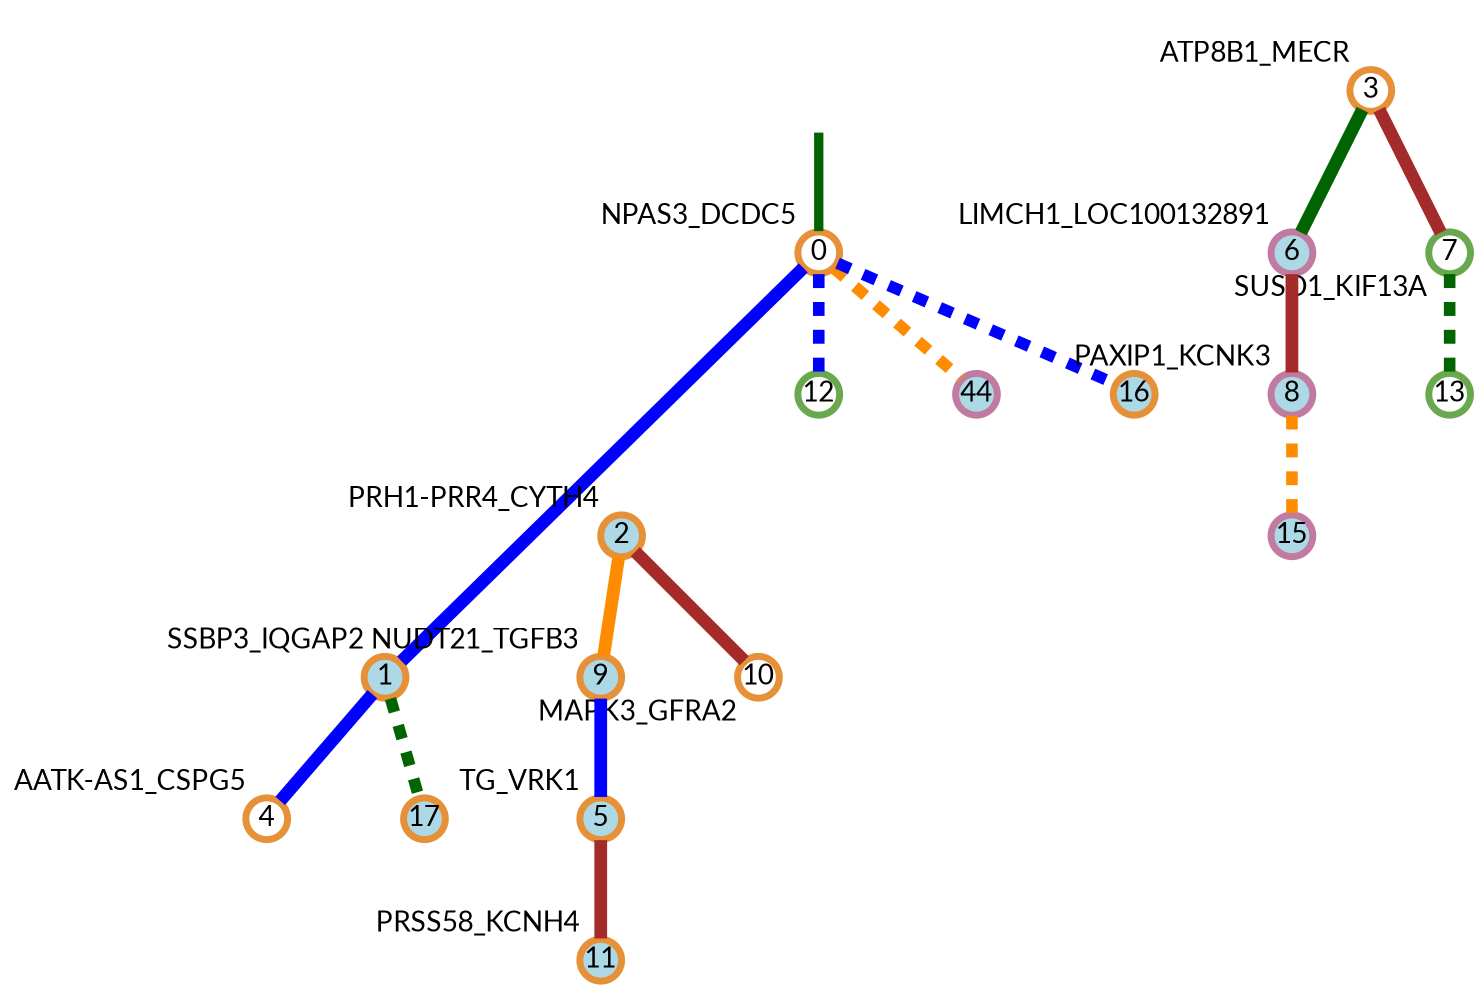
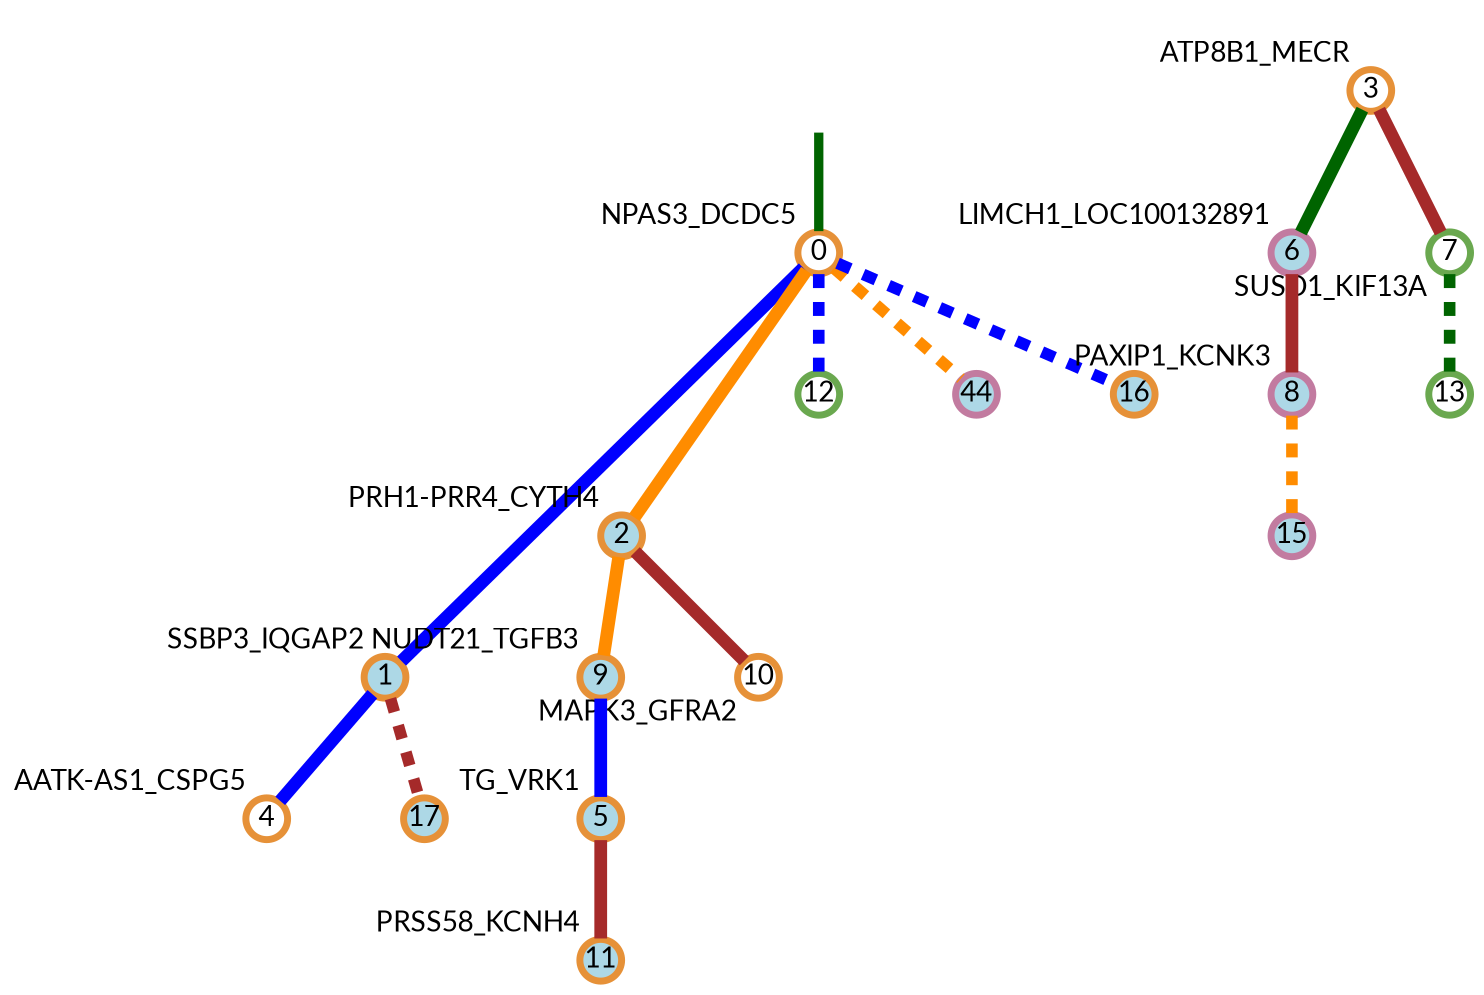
none -> (720, 394)
(405, 748) -> (405, 748)
